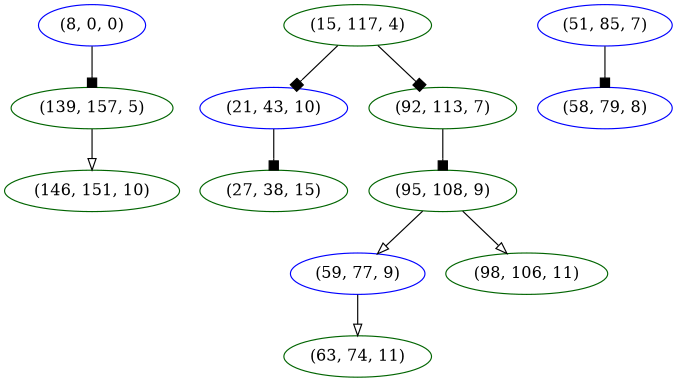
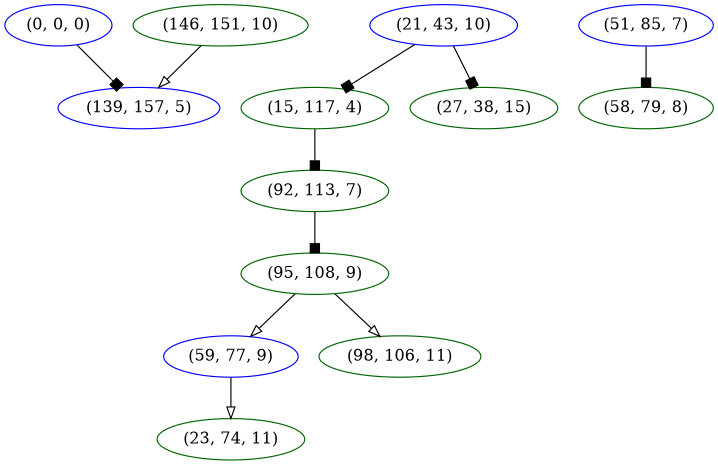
(92, 25) -> (58, 25)
(320, 63) -> (384, 64)
(92, 108) -> (139, 108)
(605, 108) -> (646, 108)
(92, 144) -> (184, 62)
(358, 356) -> (231, 439)
